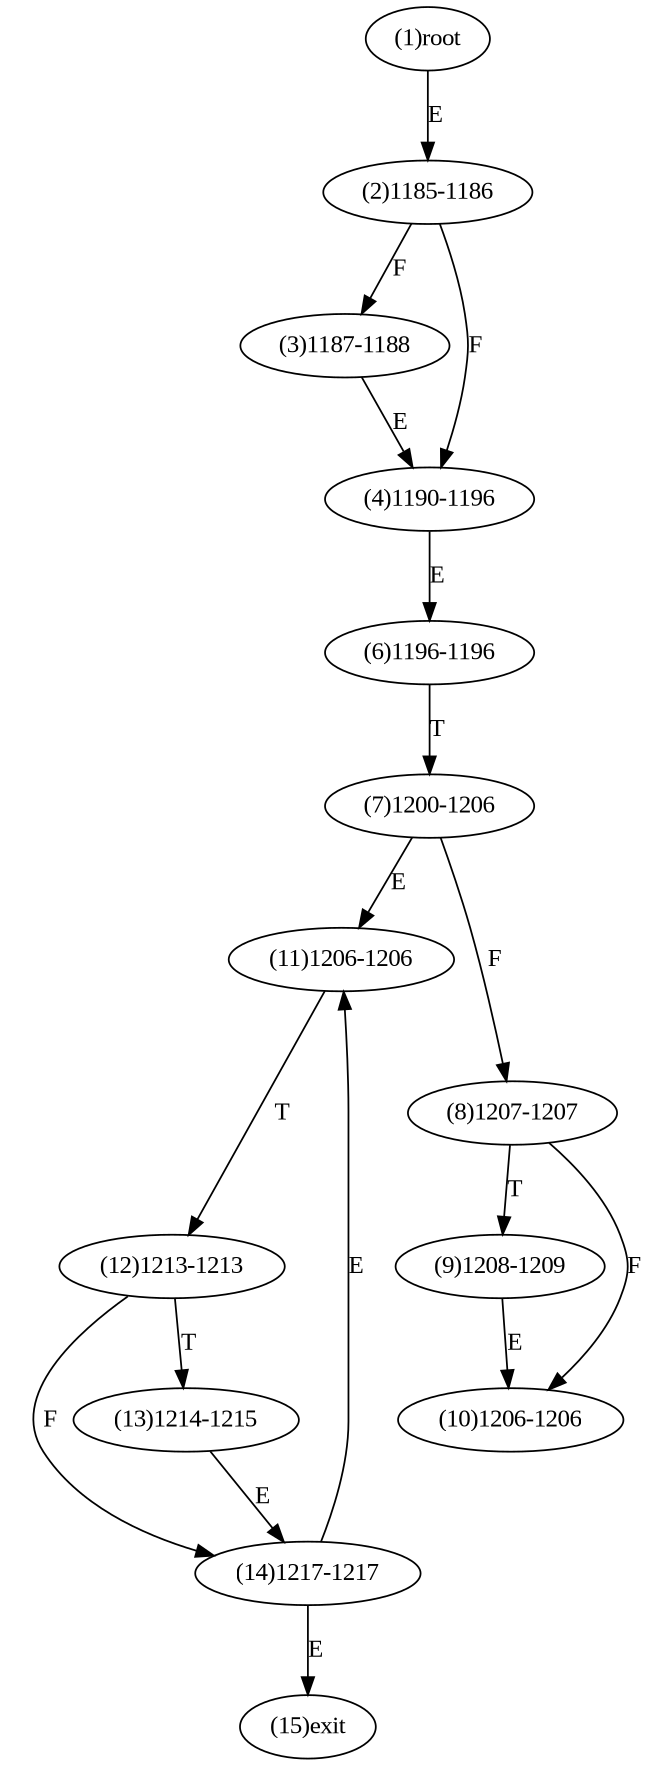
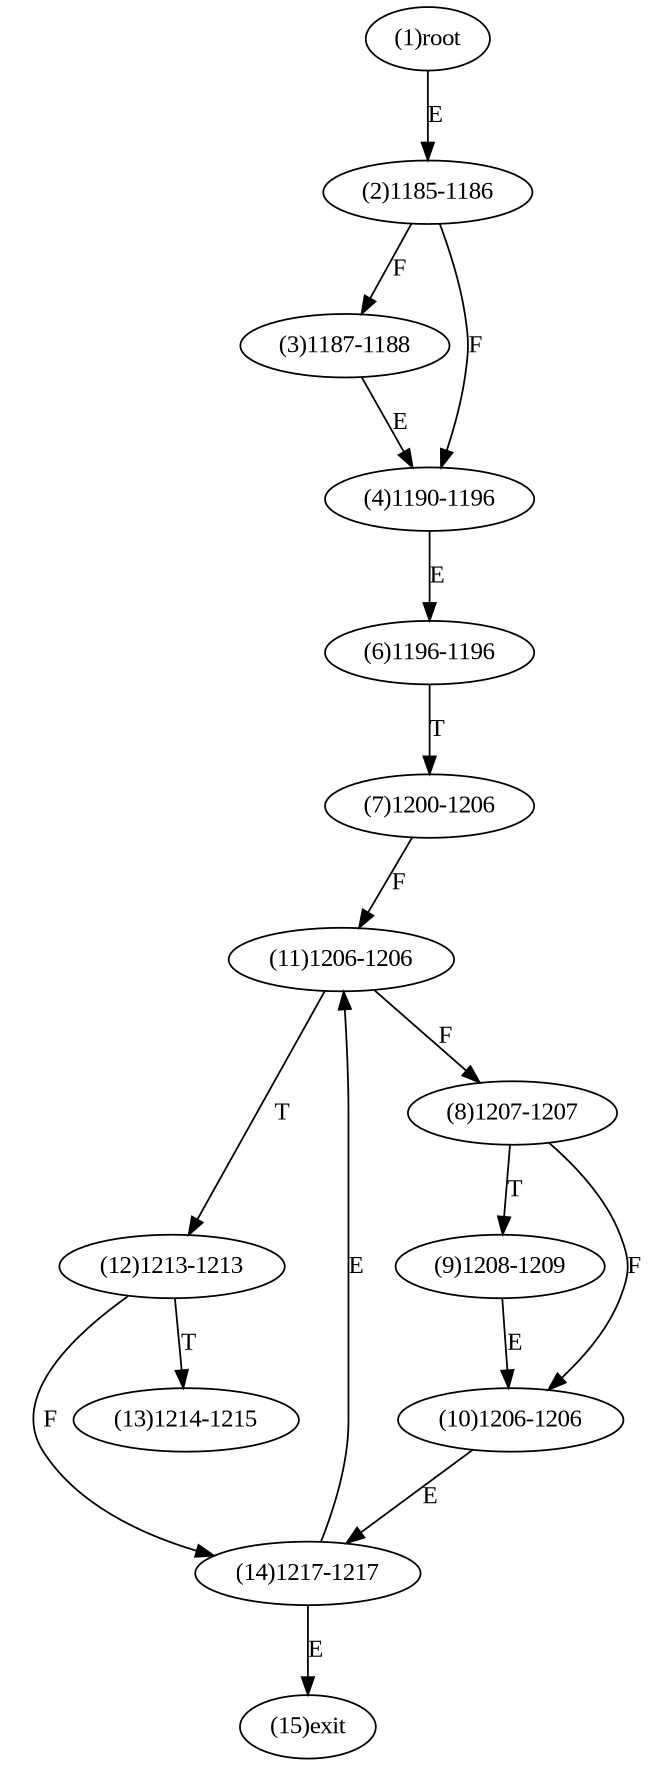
(399, 883) -> (399, 883)
(476, 949) -> (420, 1030)
(241, 1490) -> (417, 1491)
